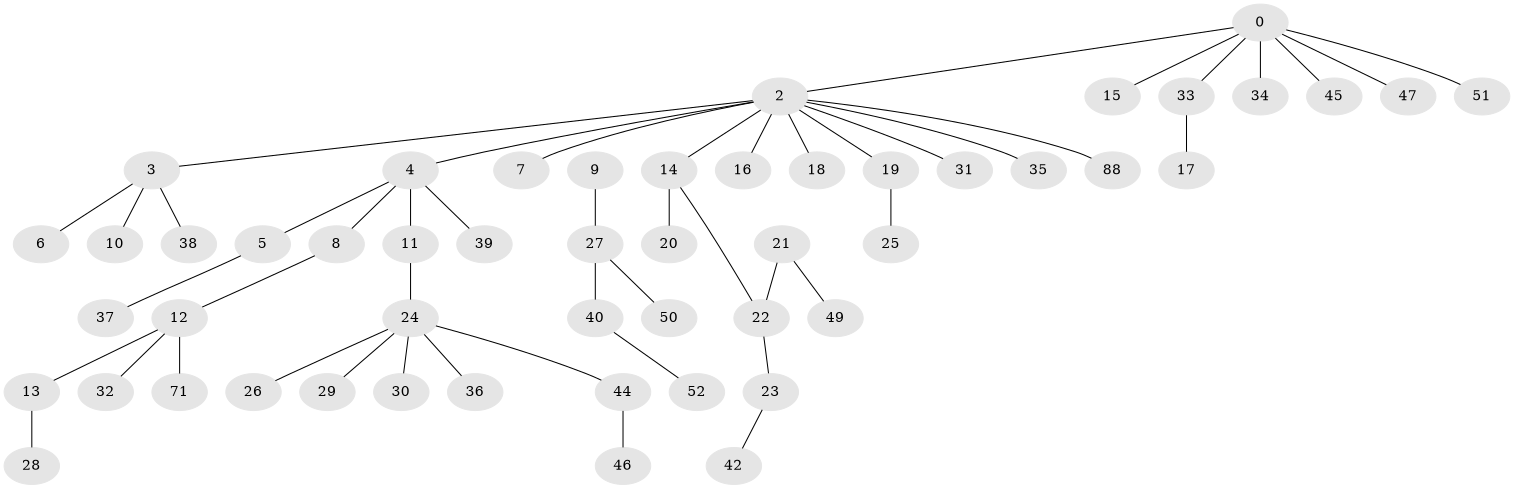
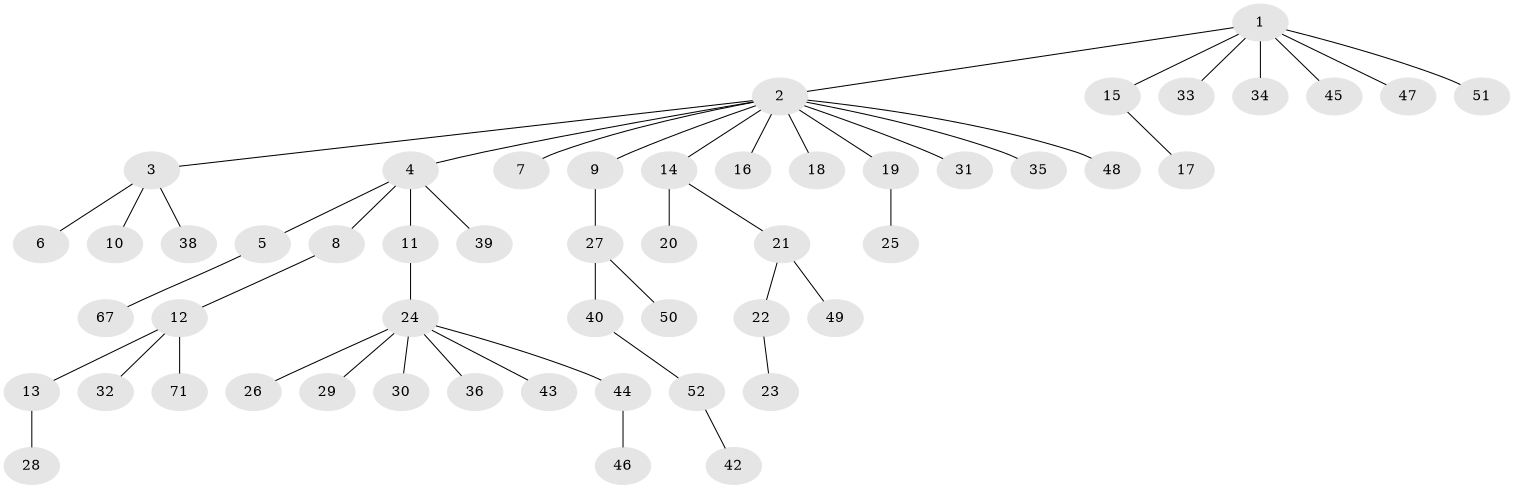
(1260, 23) -> (1260, 23)
none -> (686, 131)
(1187, 134) -> (1149, 133)
(1113, 170) -> (1113, 170)
(717, 243) -> (726, 207)
(106, 318) -> (106, 318)
none -> (549, 392)
(752, 429) -> (715, 429)
